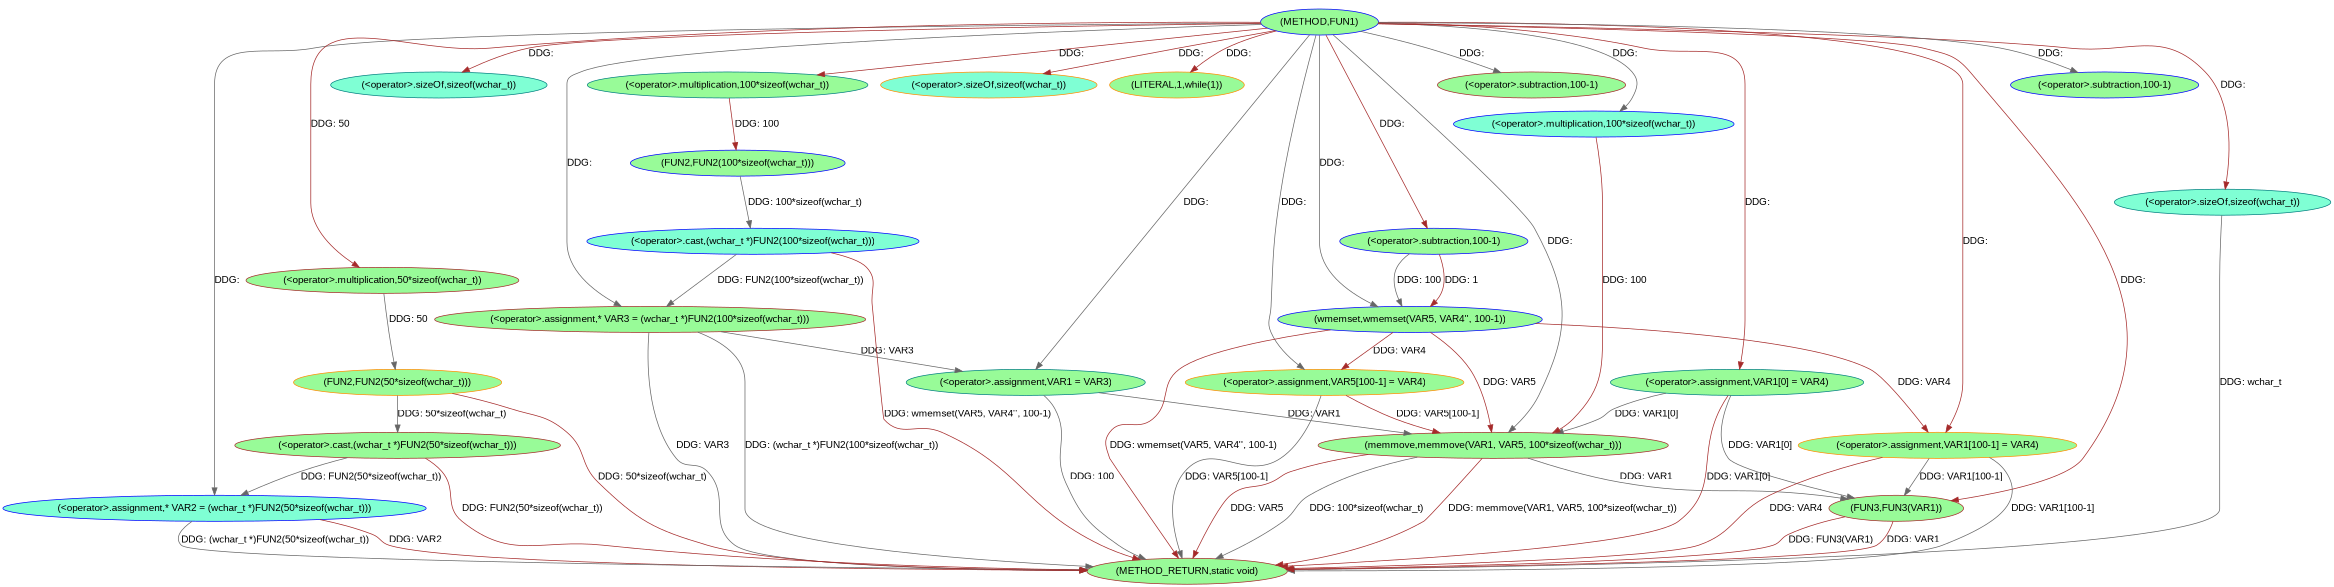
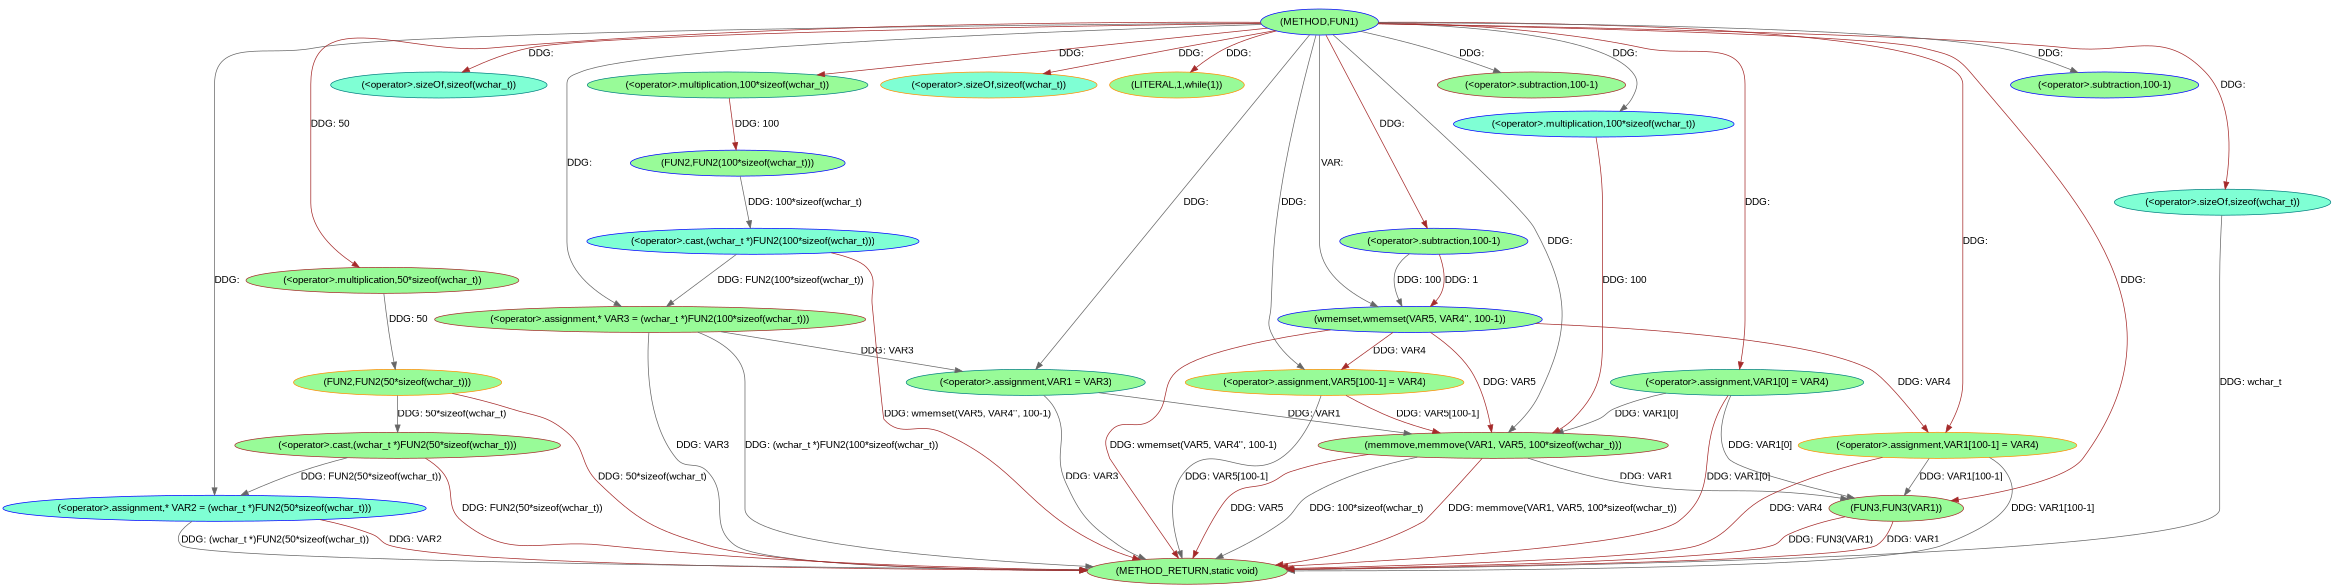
(1334, 163) -> (1334, 163)
(1092, 477) -> (1092, 477)
